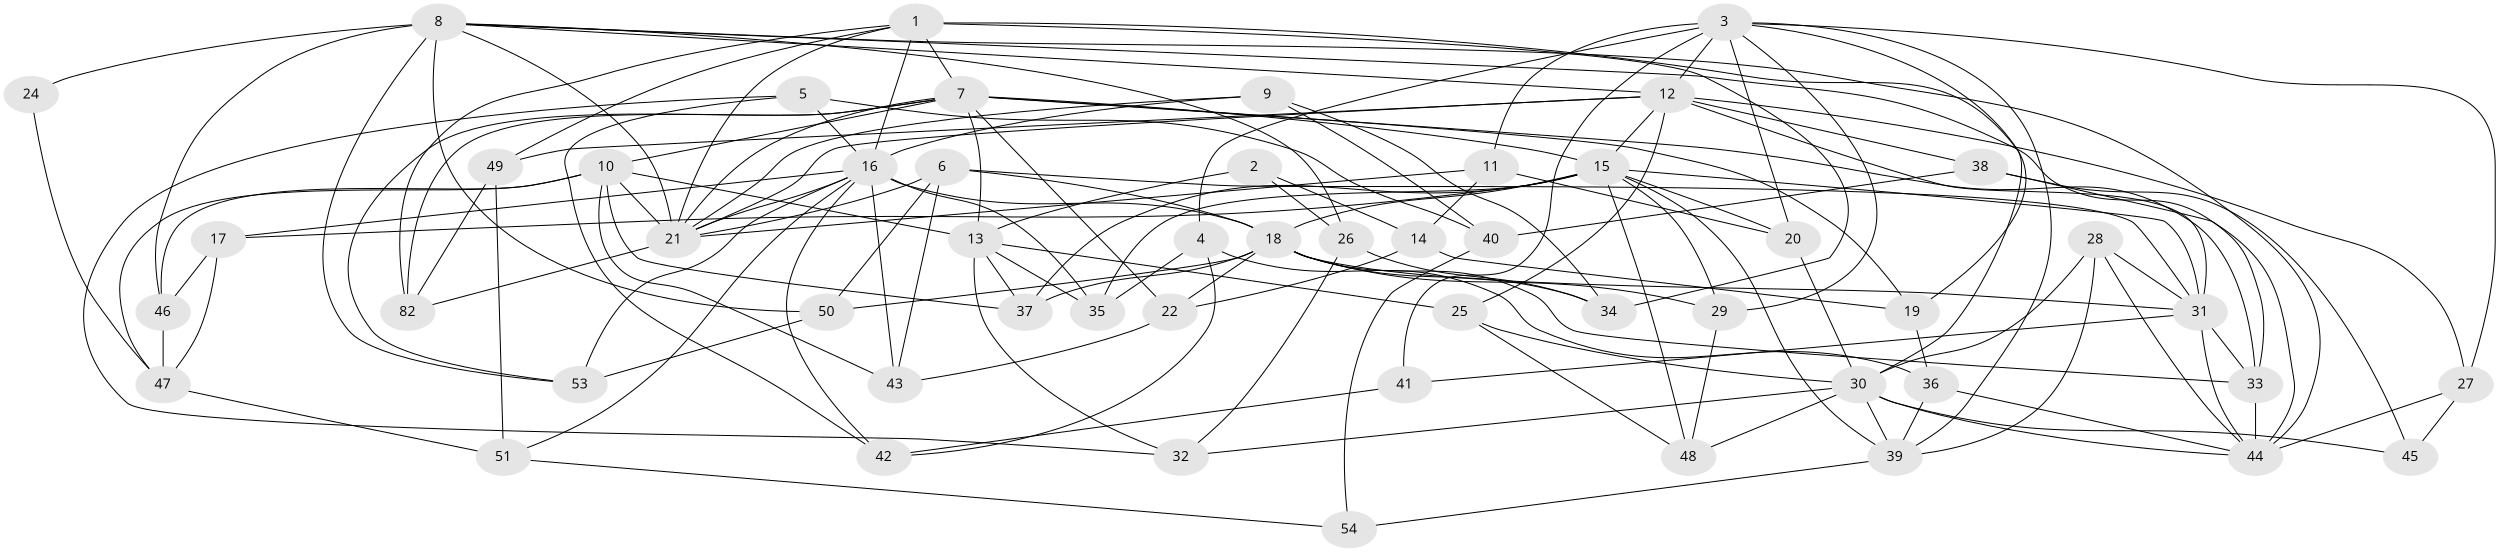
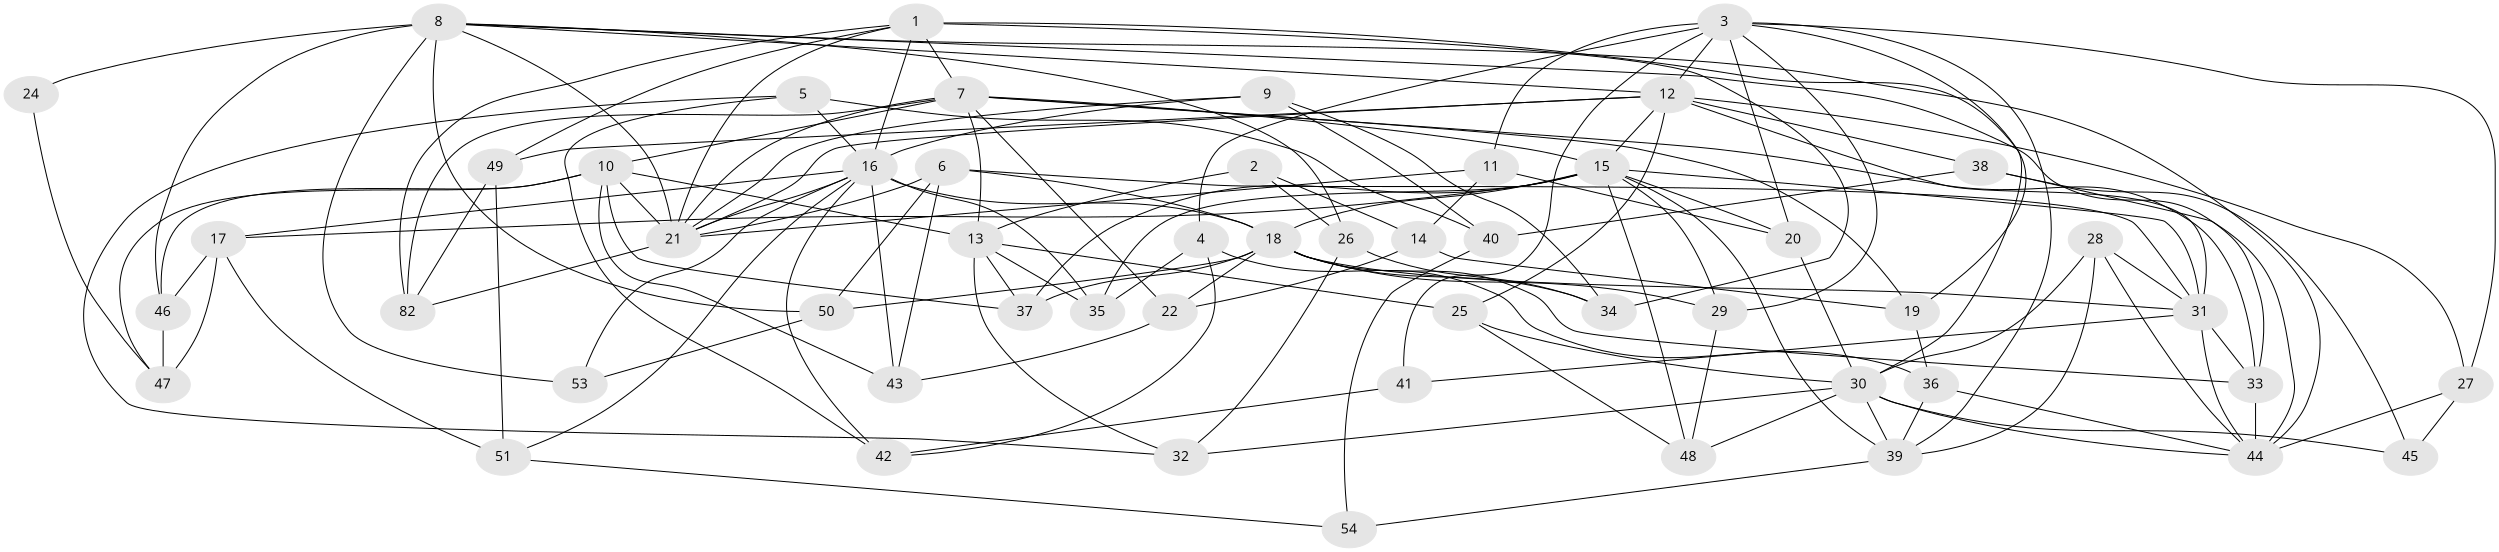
(477, 129) -> none
(311, 417) -> (337, 373)
